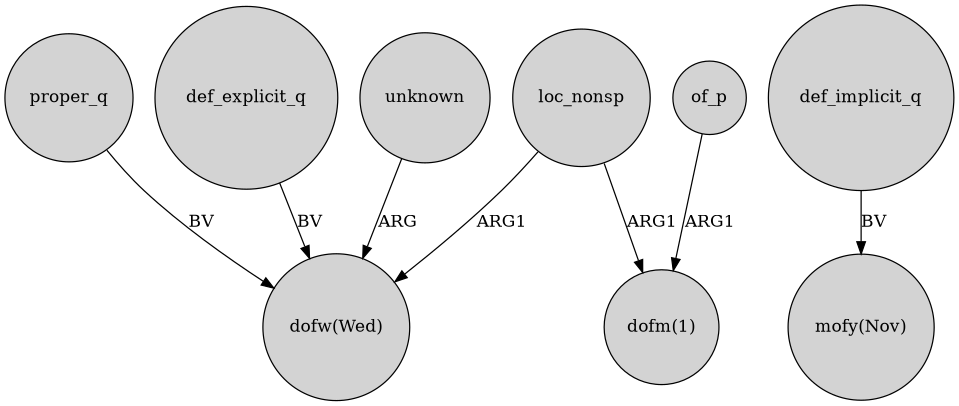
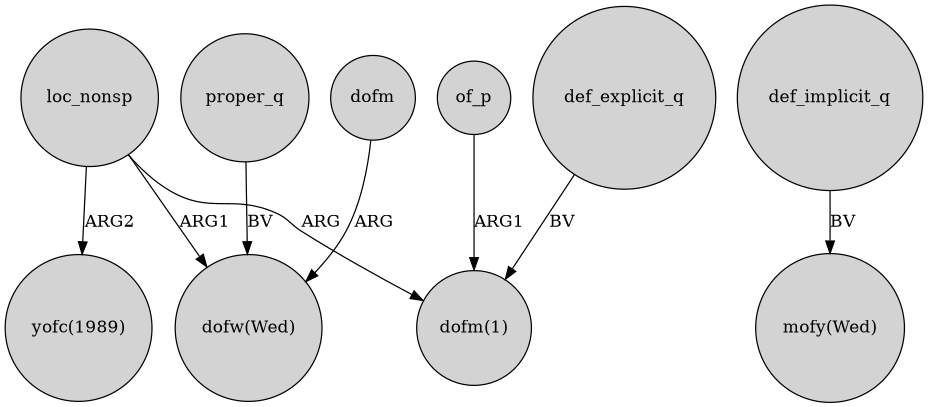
(425, 98) -> (373, 98)
(292, 215) -> (543, 222)
(652, 222) -> (321, 222)
(861, 327) -> (830, 328)
none -> (79, 328)
